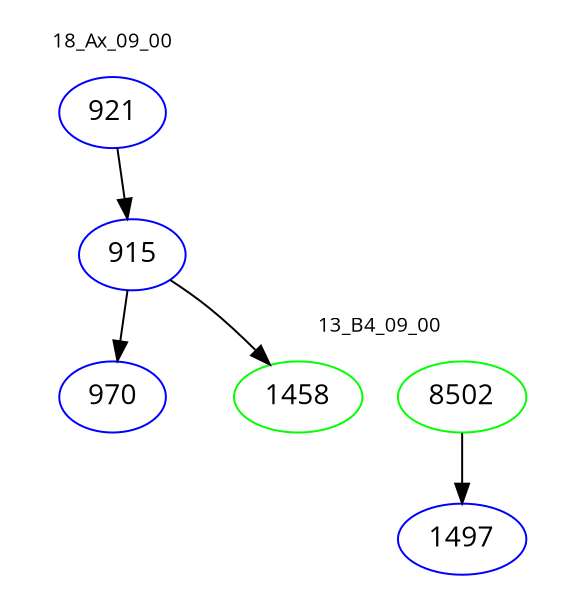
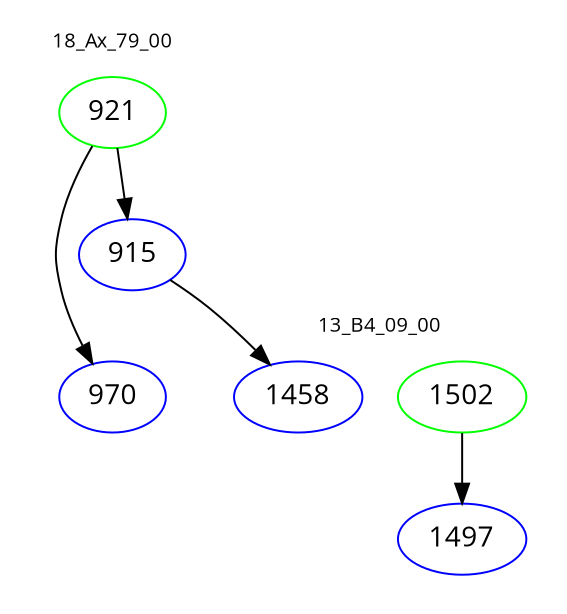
(113, 42) -> (113, 42)
(113, 113) -> (113, 113)
(124, 316) -> (57, 245)
(298, 397) -> (298, 397)
(462, 397) -> (462, 397)
